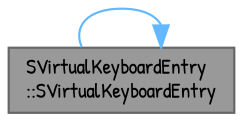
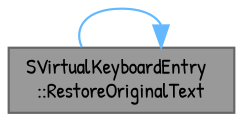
(121, 80) -> (121, 80)
